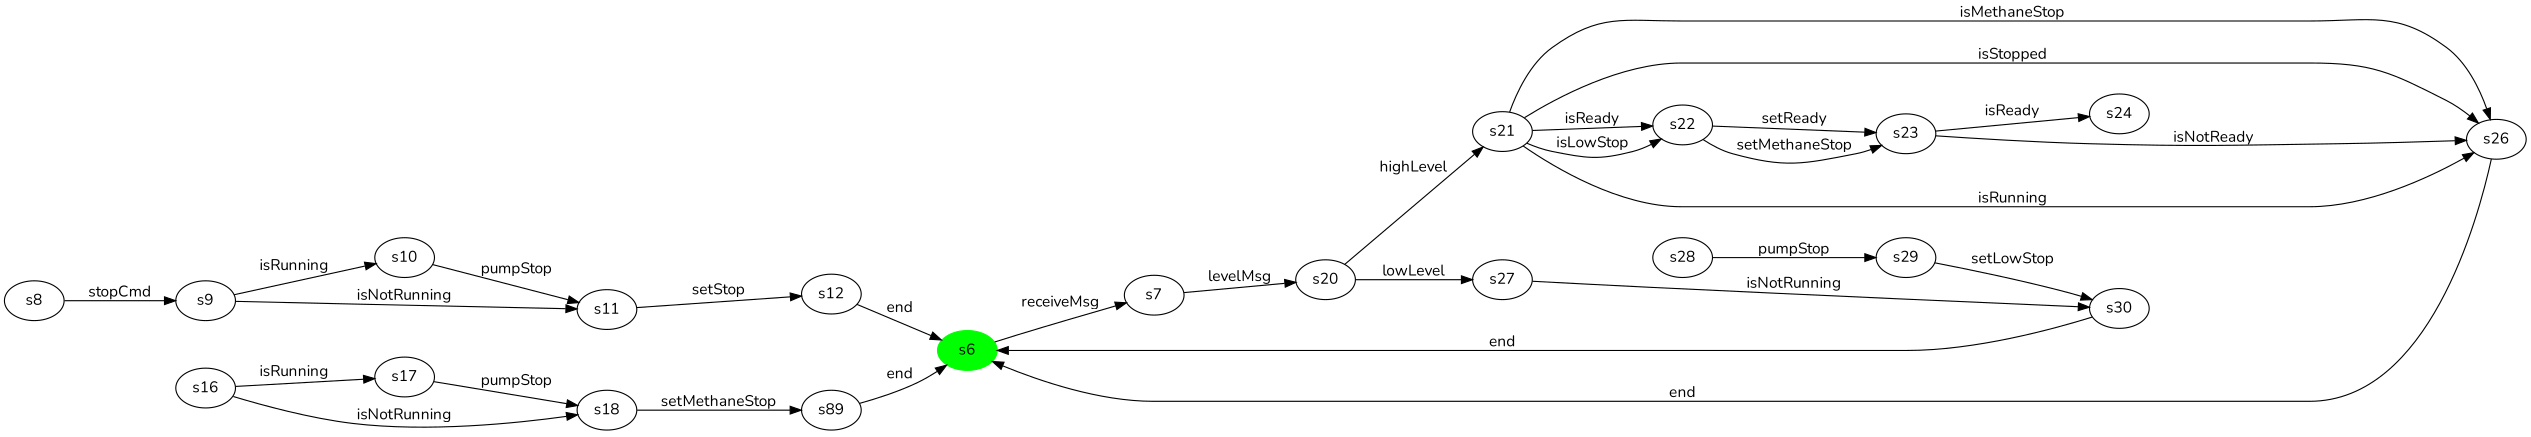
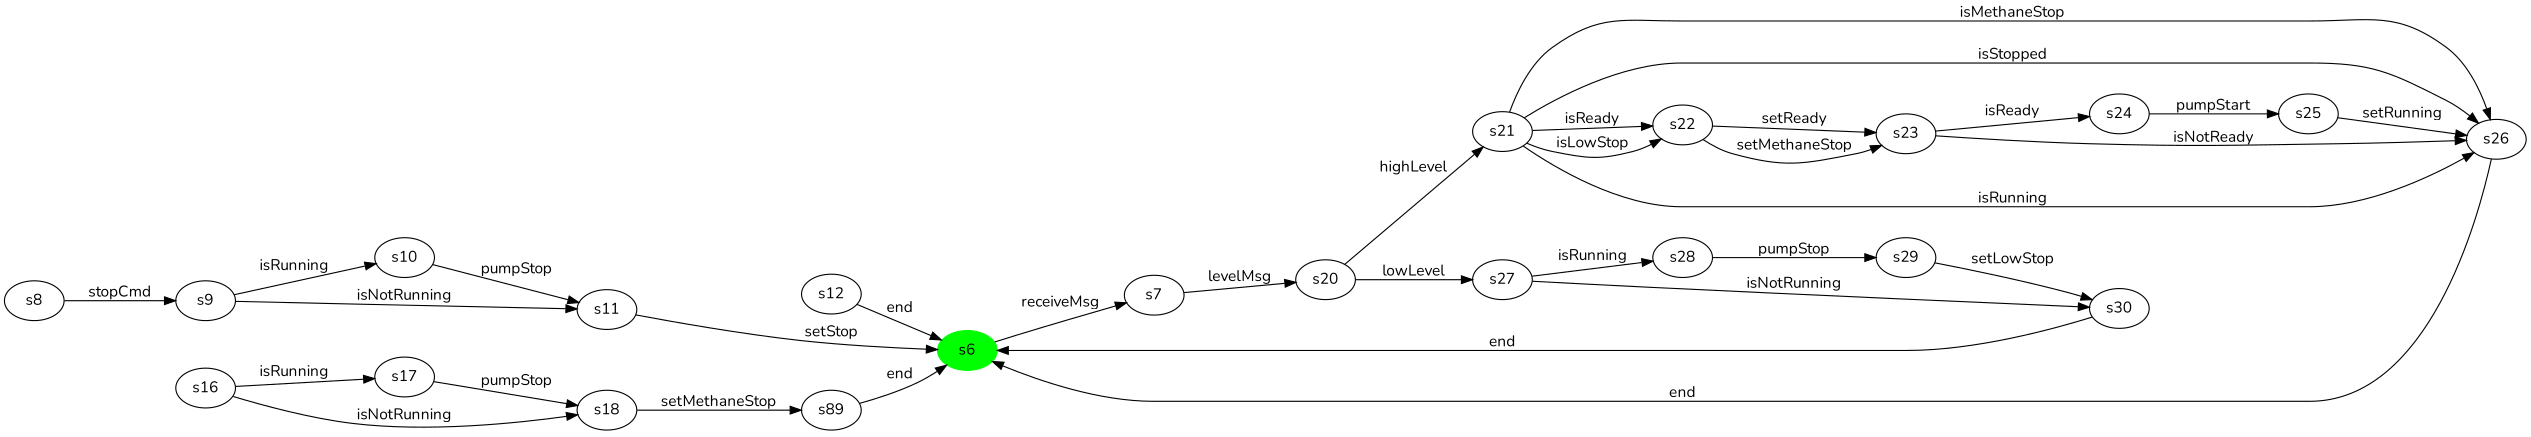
none -> (2308, 114)
none -> (1587, 269)
(713, 302) -> (780, 338)
